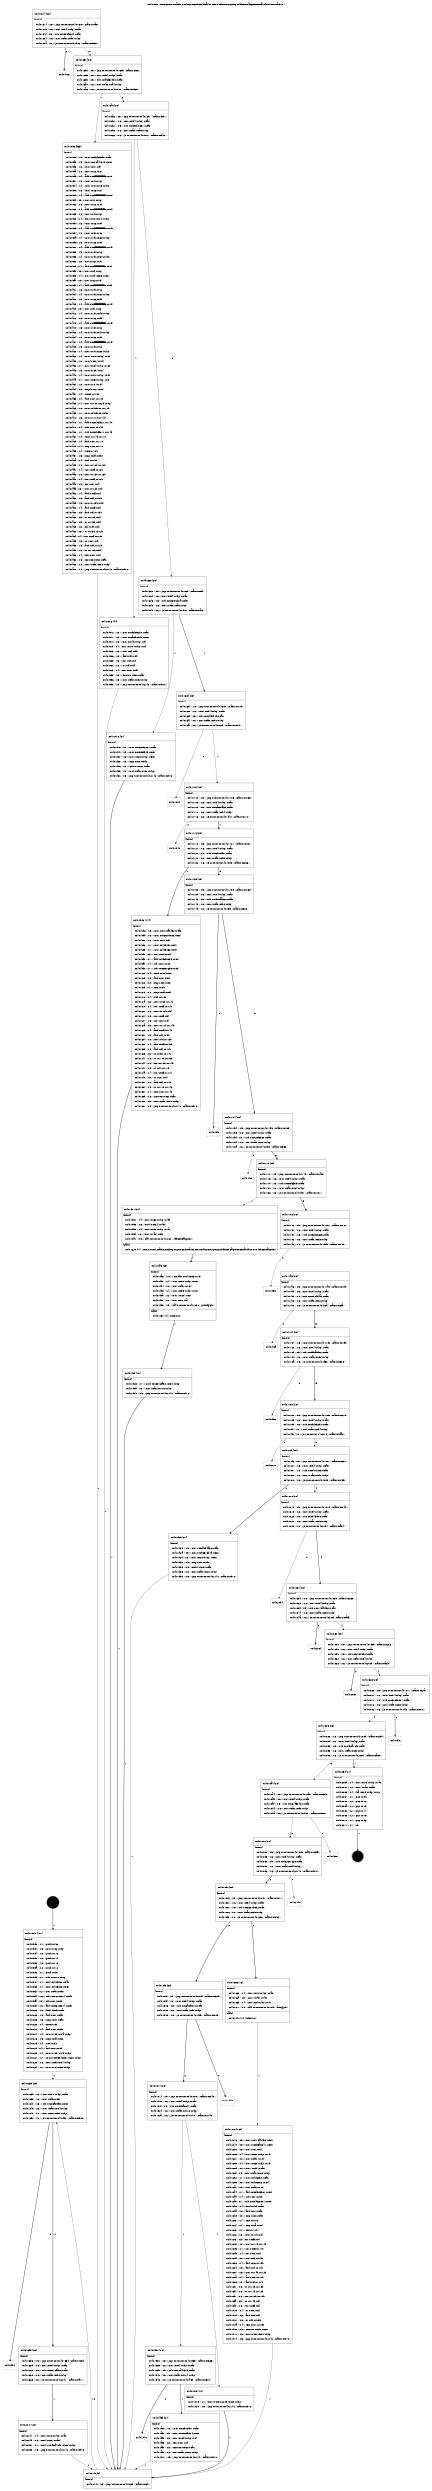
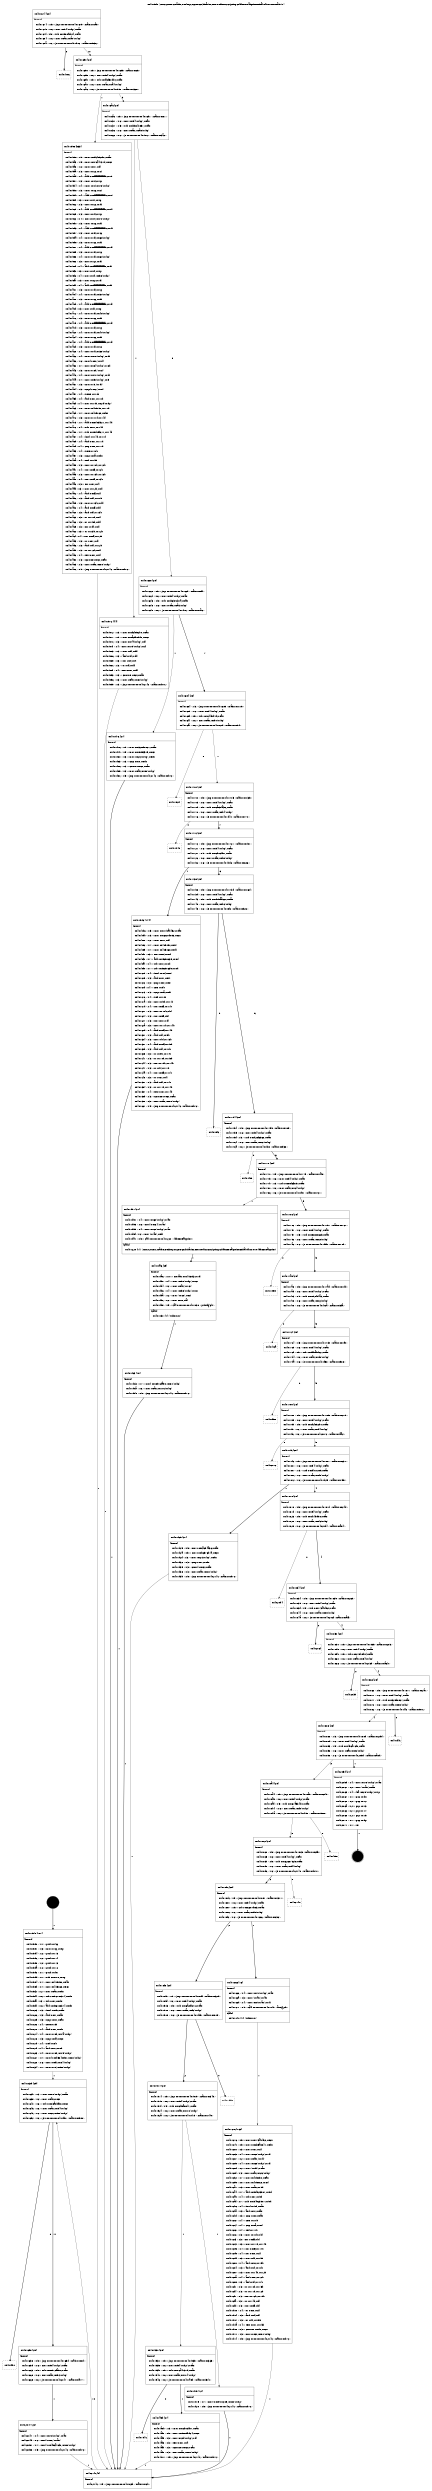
none -> (315, 1259)
